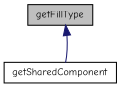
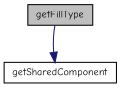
(67, 49) -> (53, 39)
